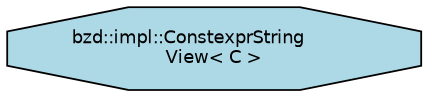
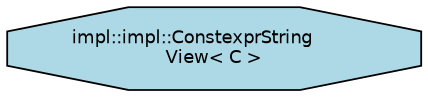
(214, 49) -> (214, 49)
